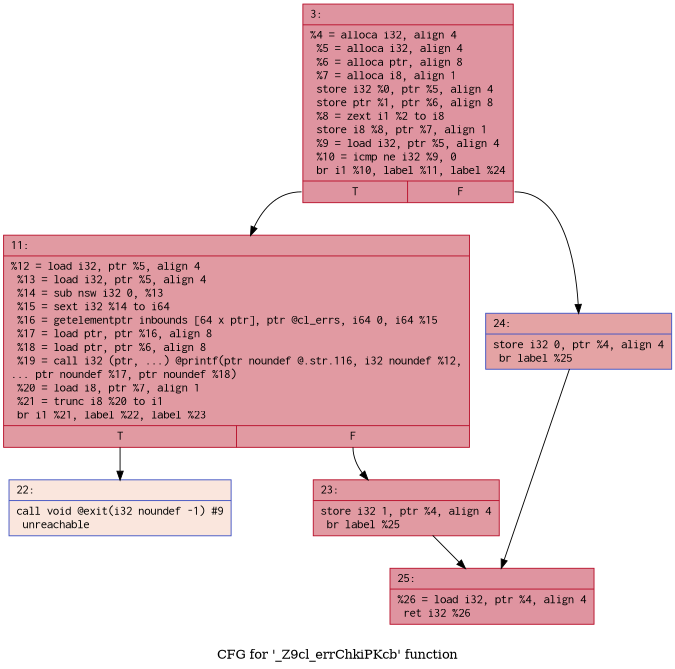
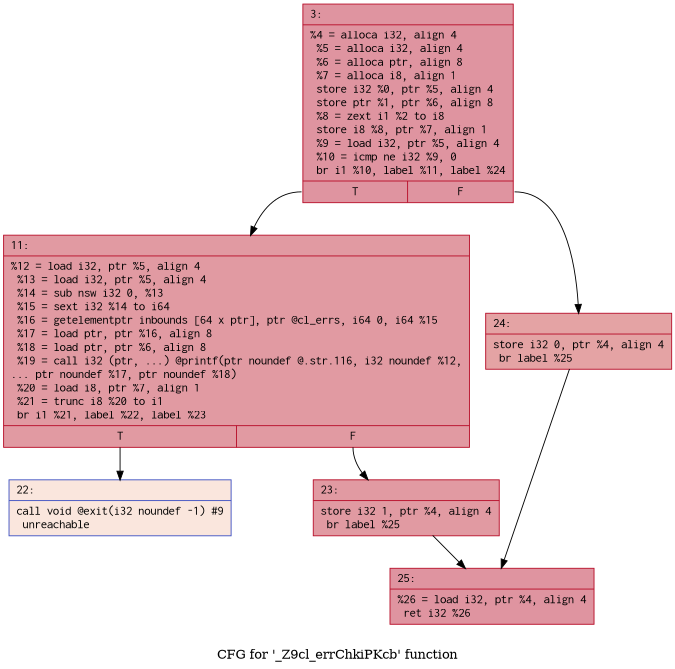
(579, 341) -> (579, 341)
